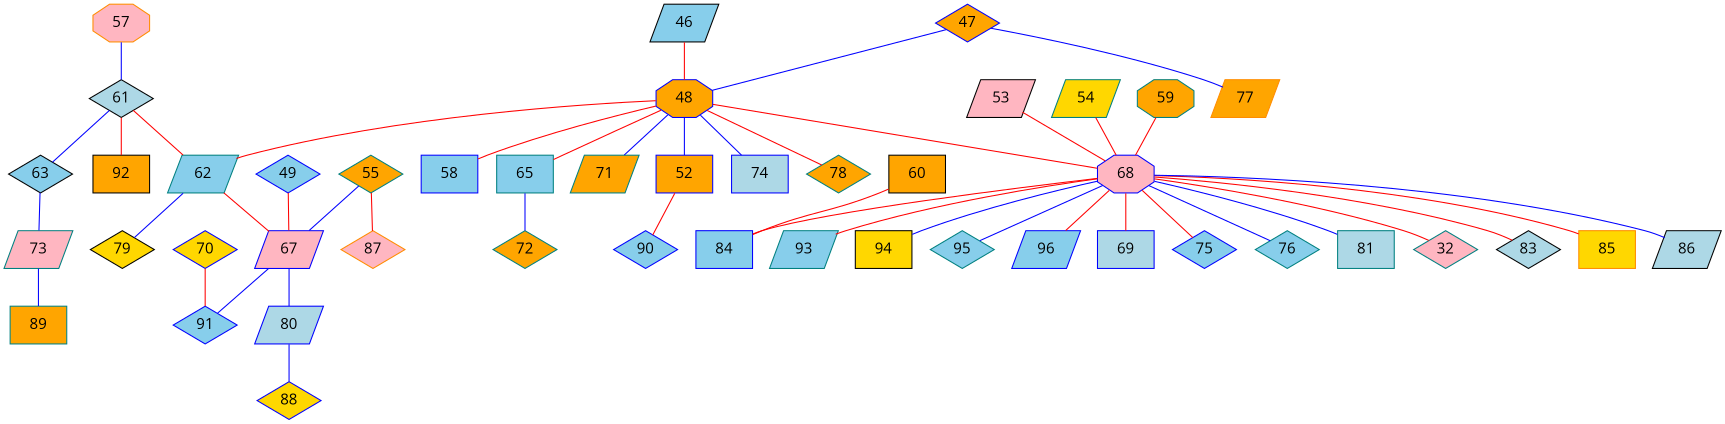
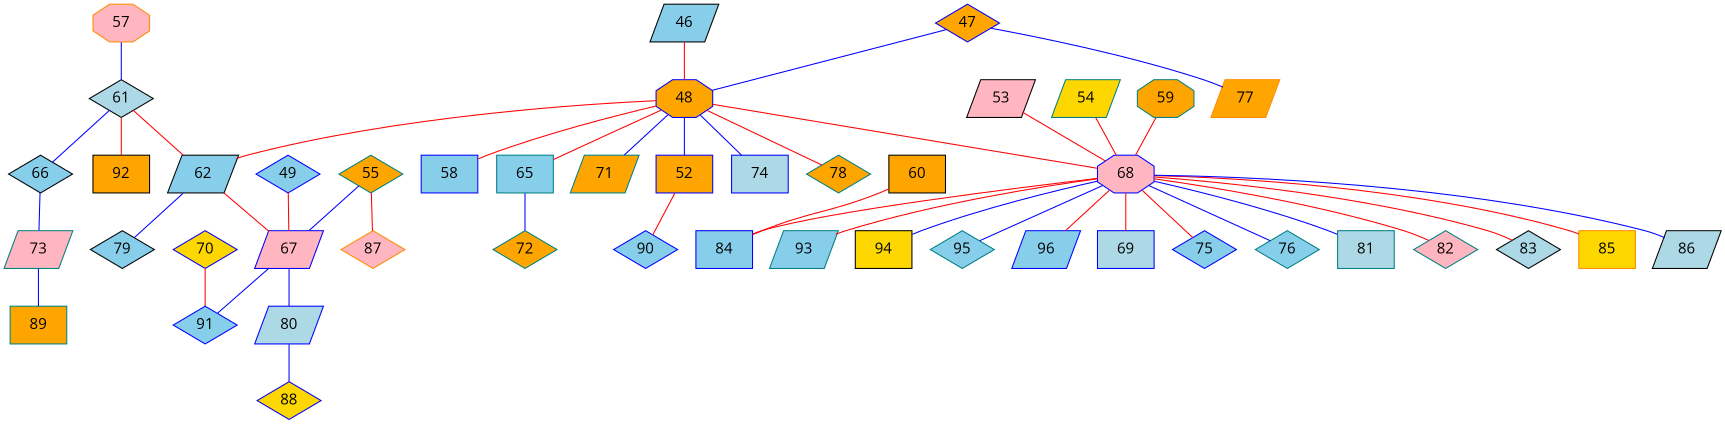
(41, 174) -> (41, 174)
(203, 174) -> (203, 174)
(122, 250) -> (122, 250)
(1446, 250) -> (1446, 250)
